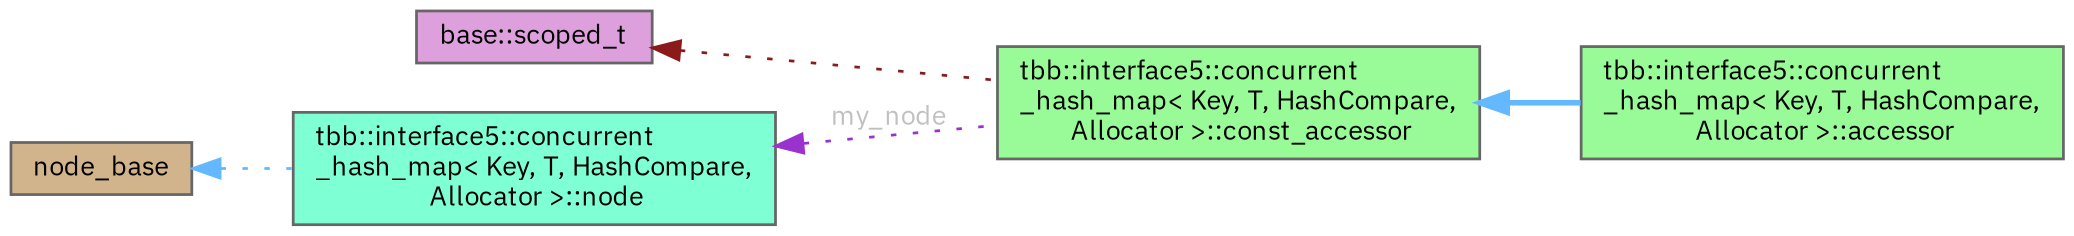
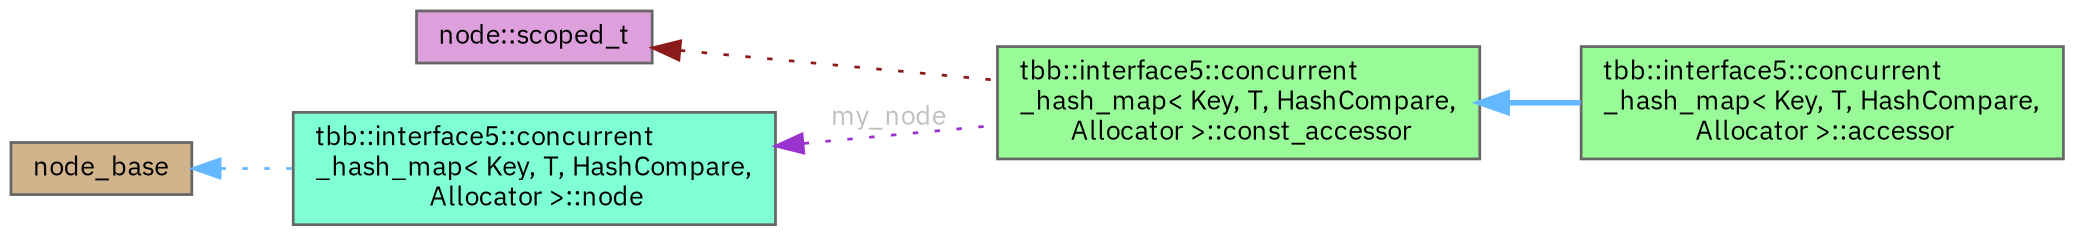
(534, 37) -> (534, 37)
